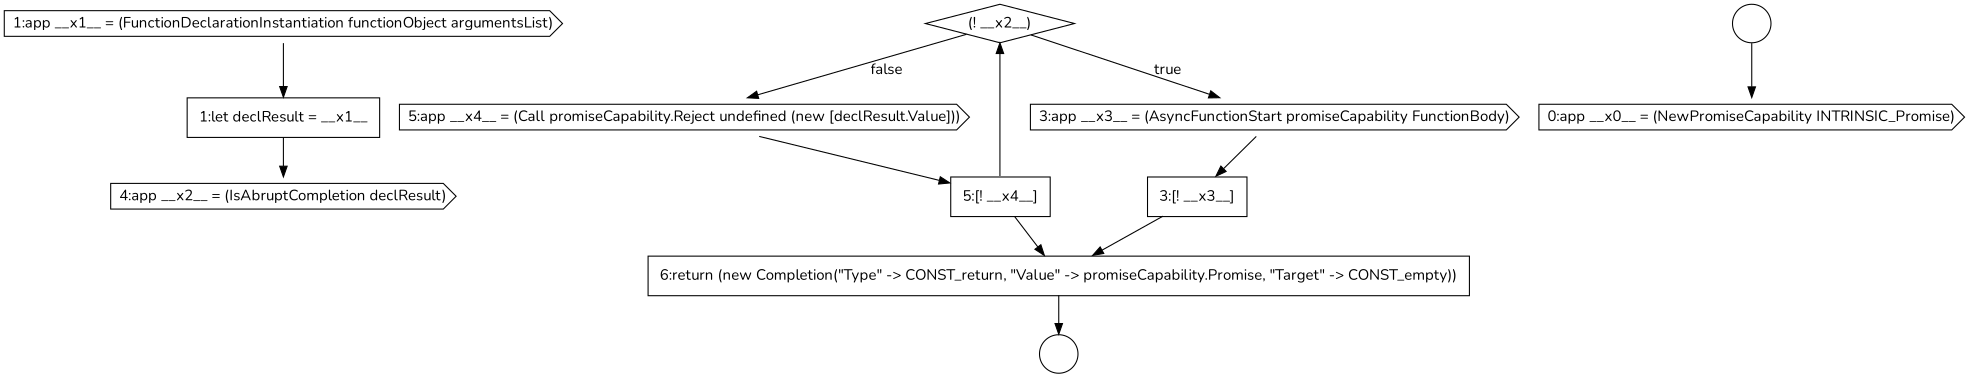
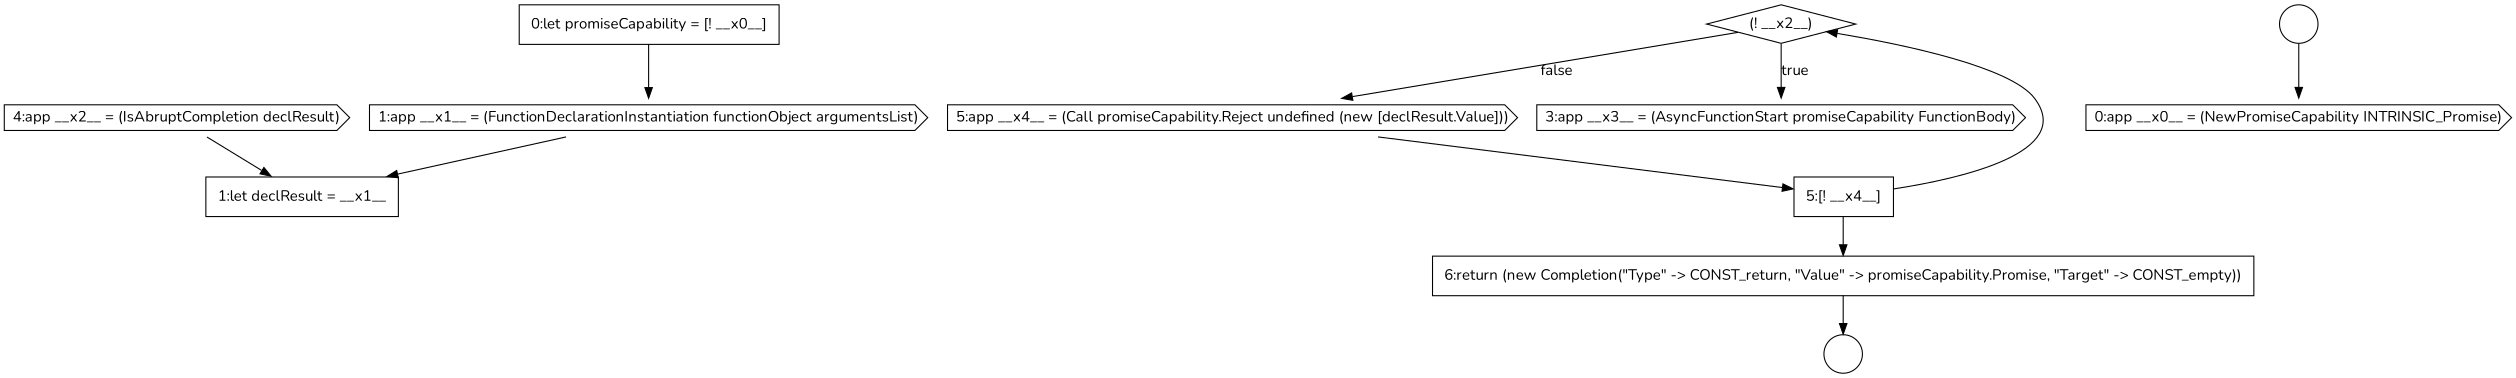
none -> (649, 24)
(283, 152) -> (234, 154)
(1197, 196) -> none
